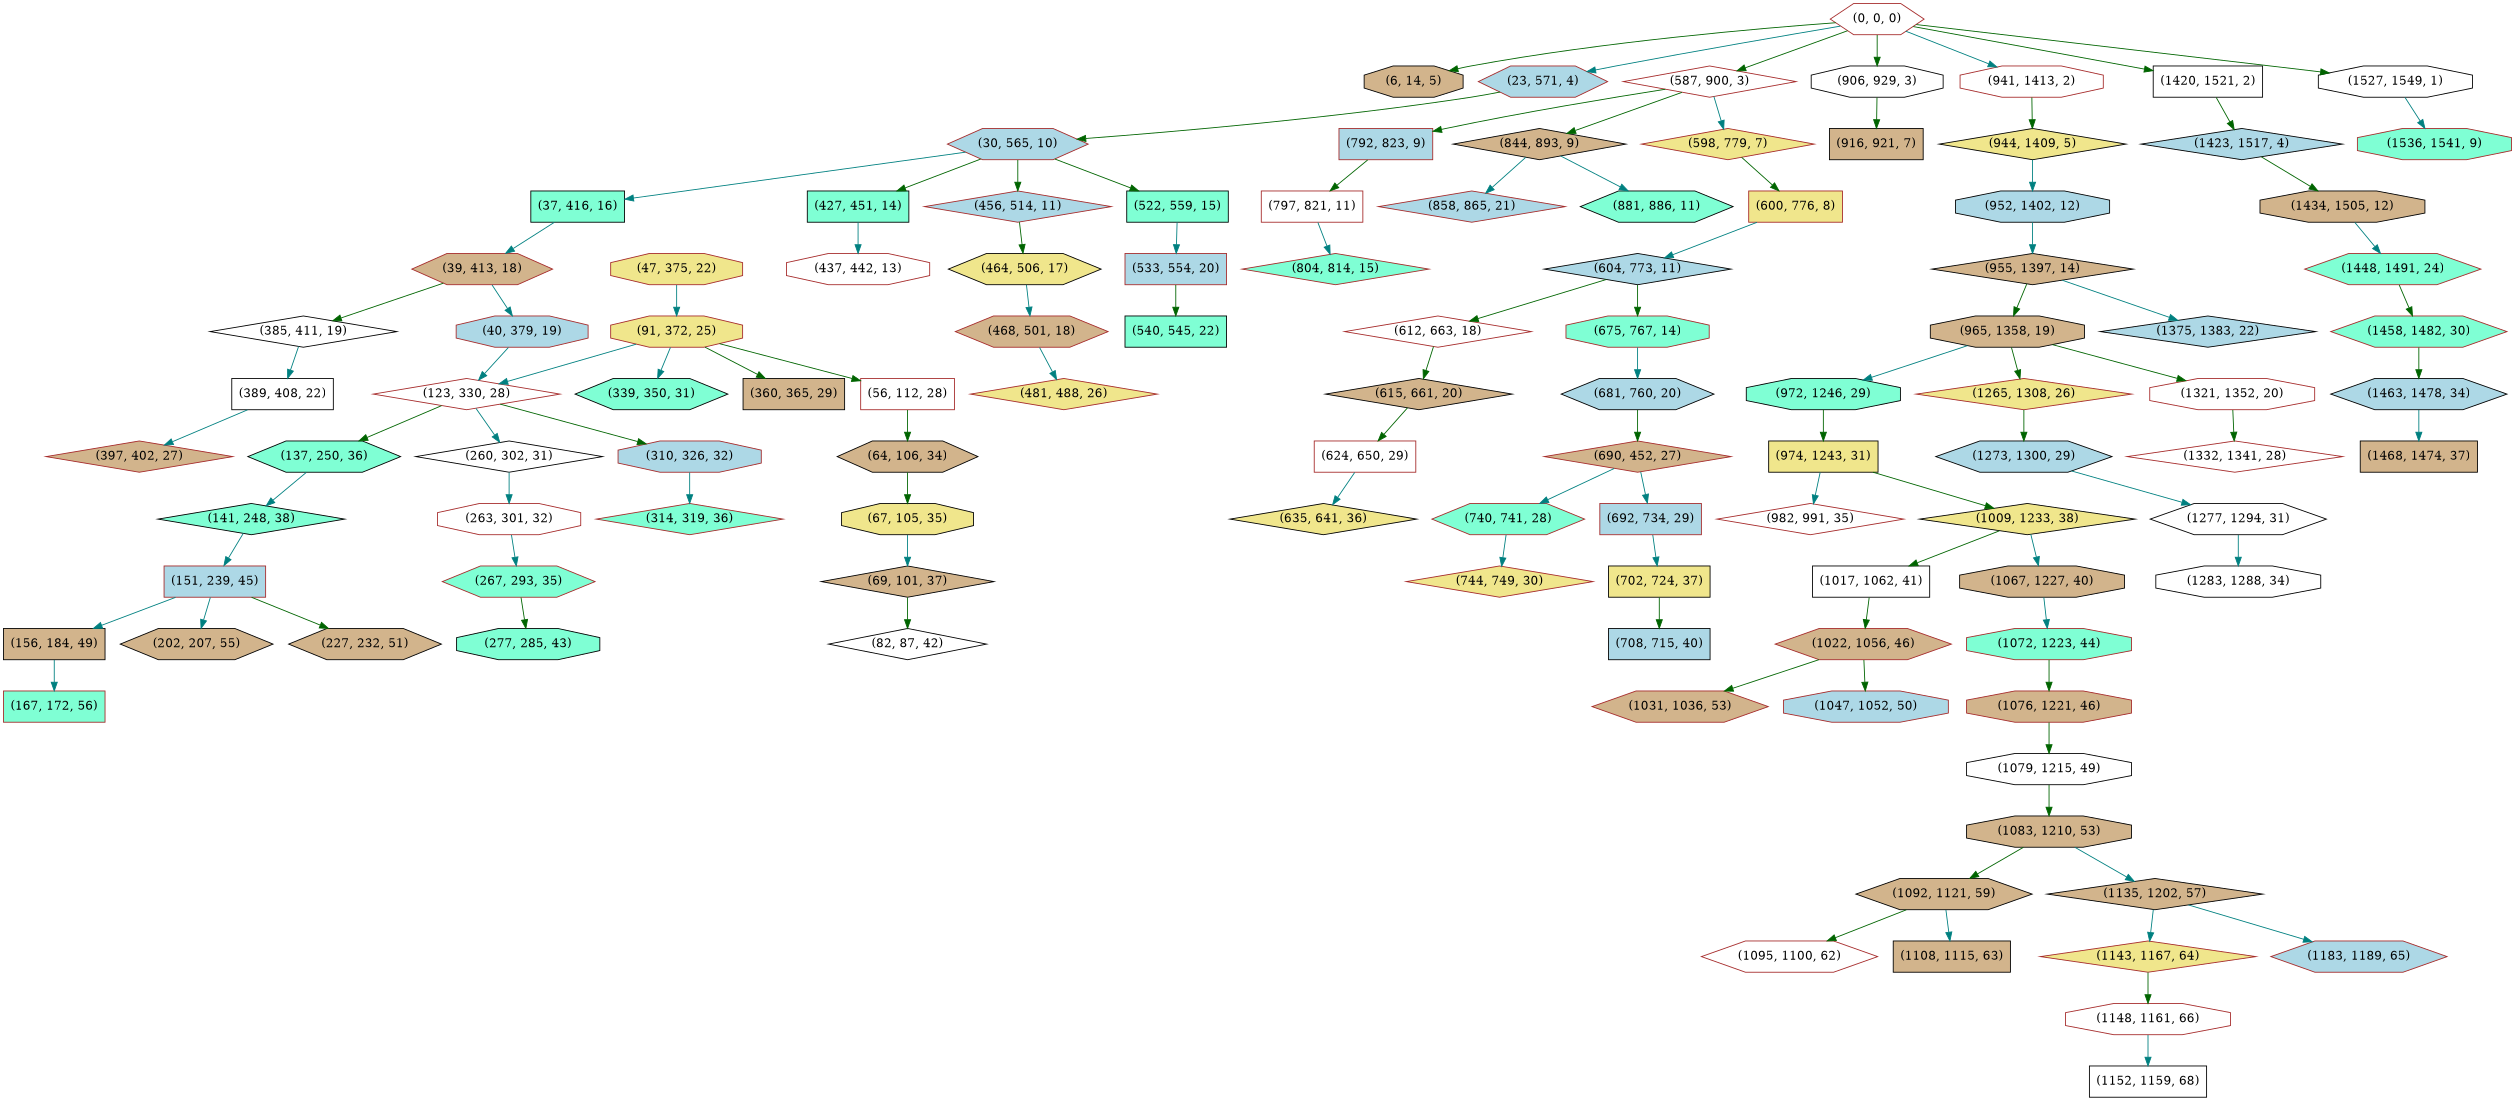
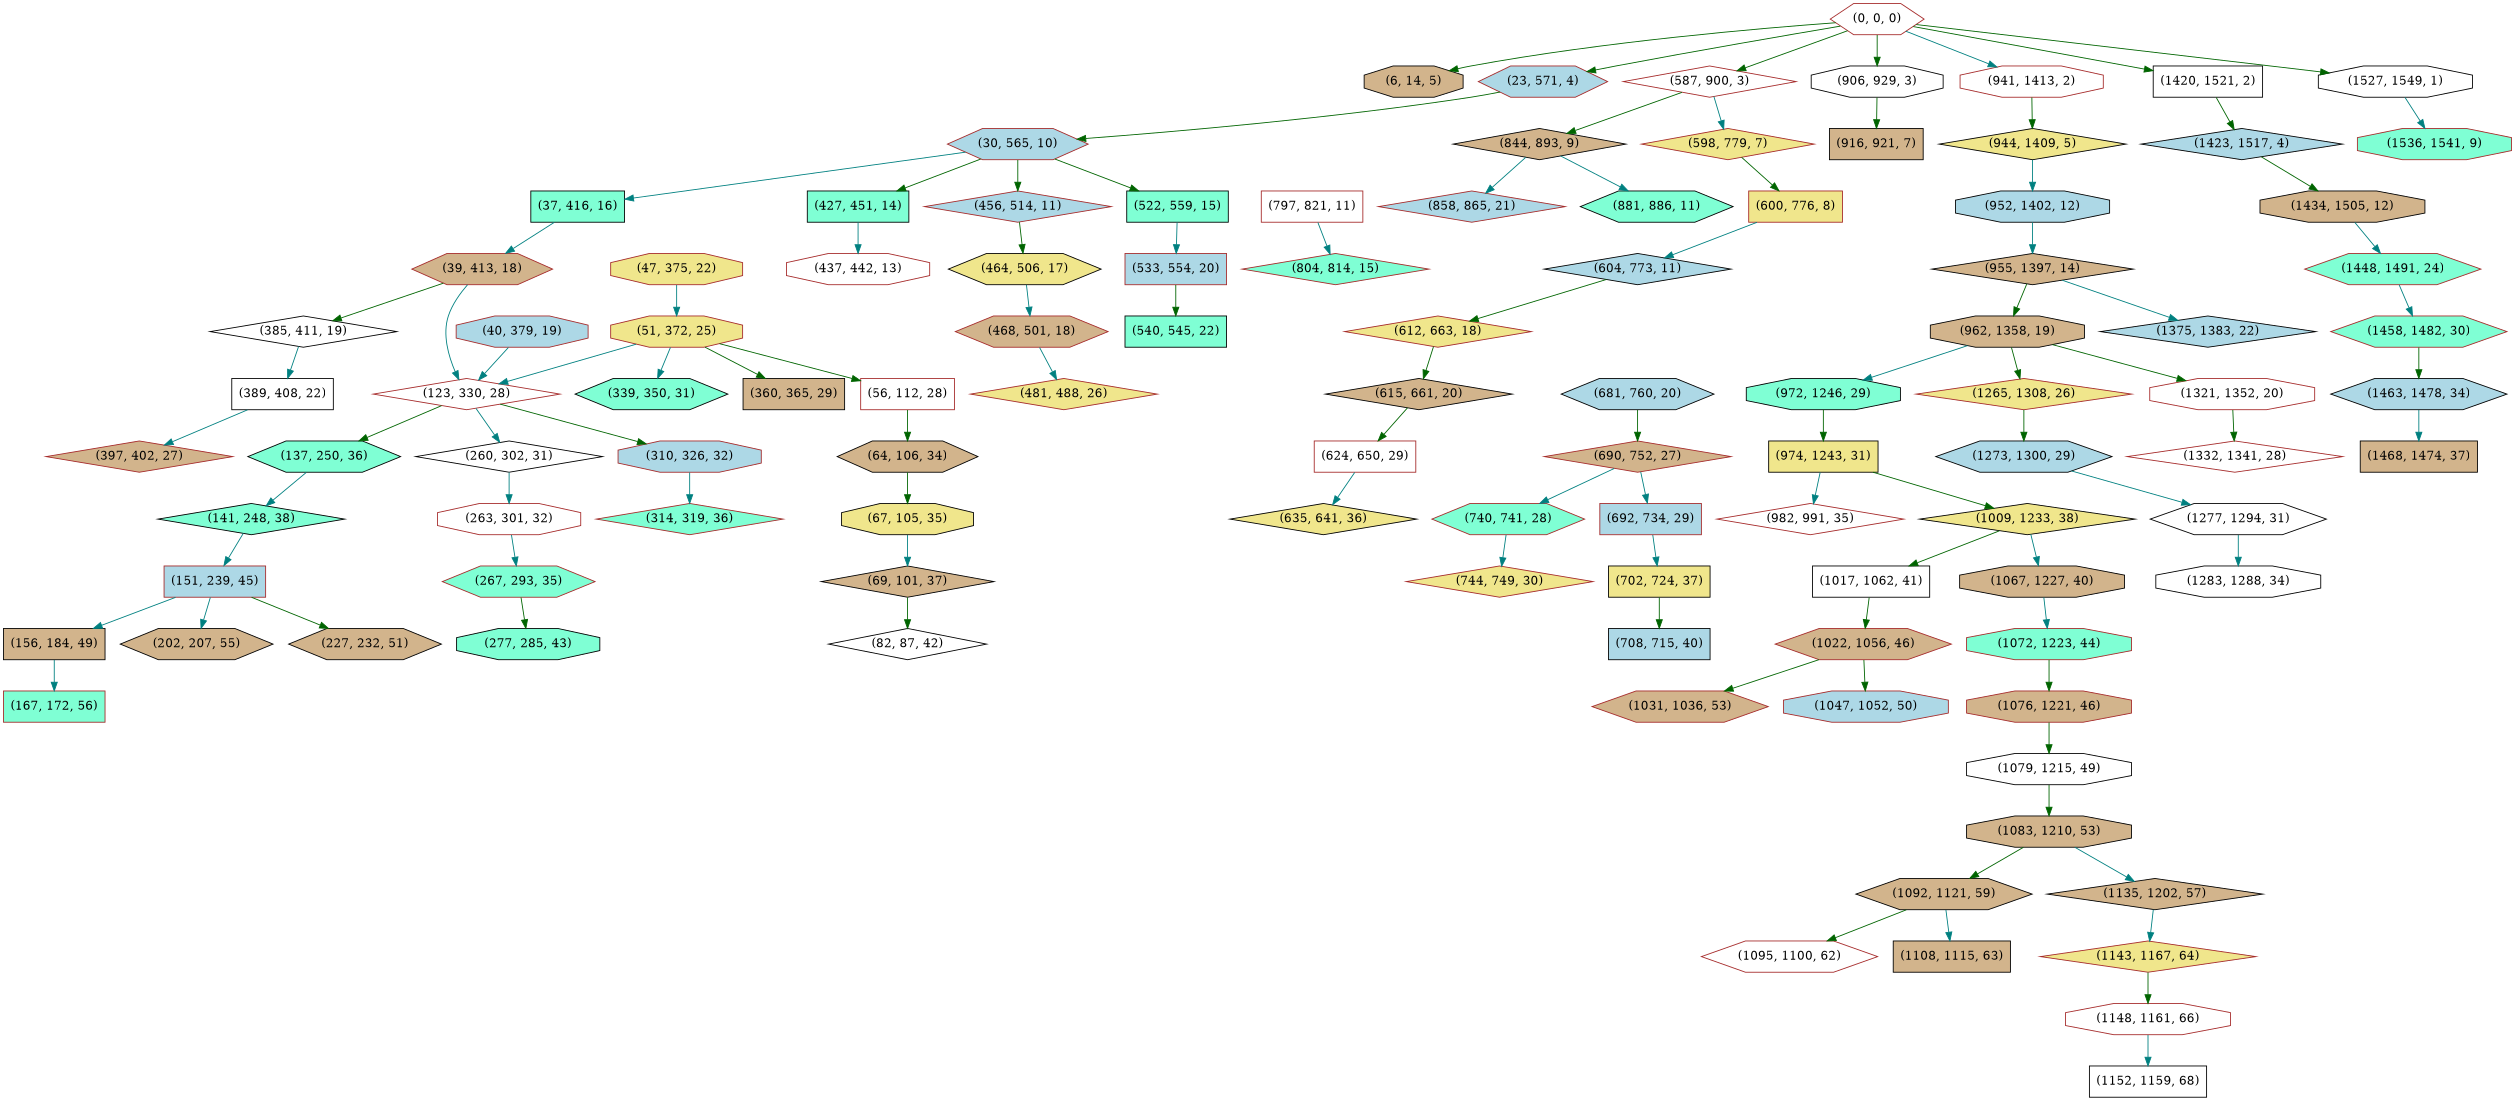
(1718, 47) -> (1718, 47)
(1386, 144) -> none
(2404, 296) -> (2404, 296)
(500, 297) -> (446, 326)
(677, 332) -> (677, 332)
(1438, 332) -> (1438, 332)
(1638, 332) -> none
(2007, 332) -> (2007, 332)
(1638, 457) -> (1638, 457)
(2359, 957) -> none
